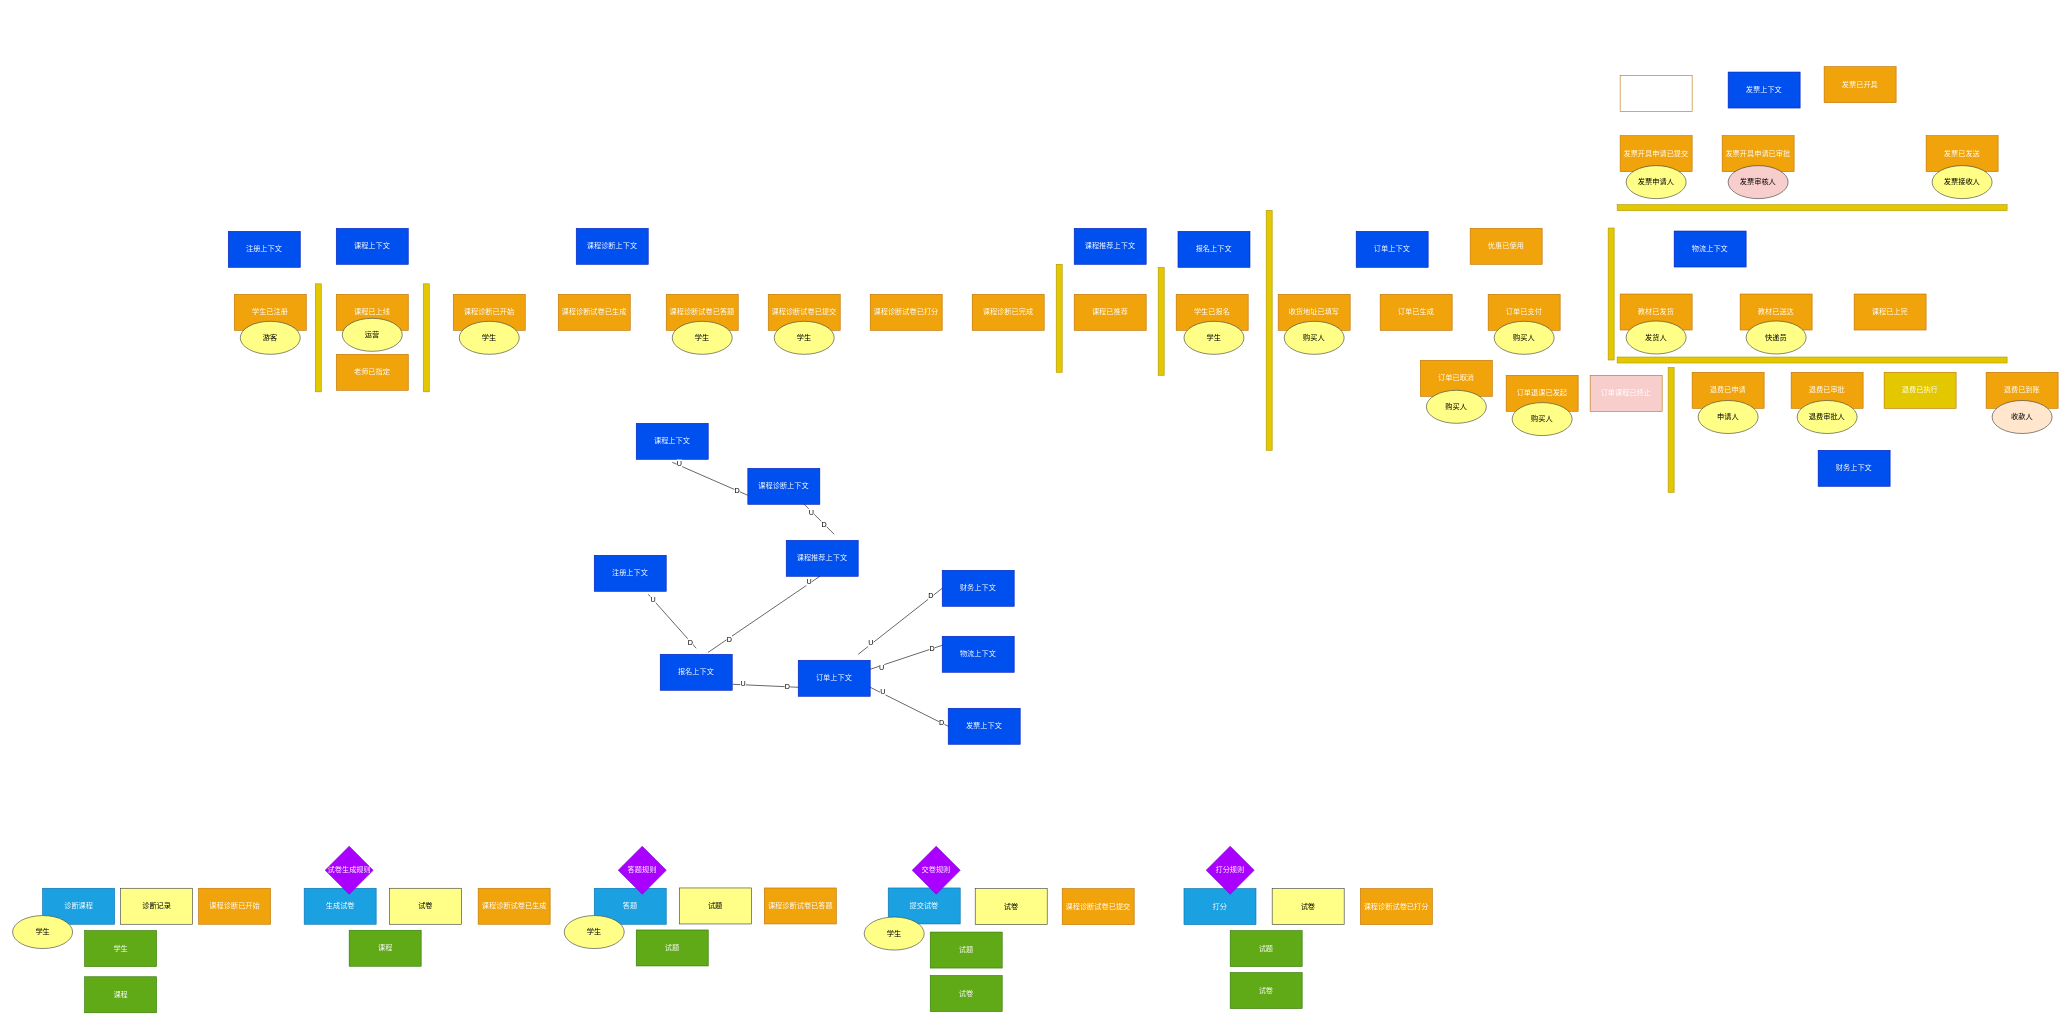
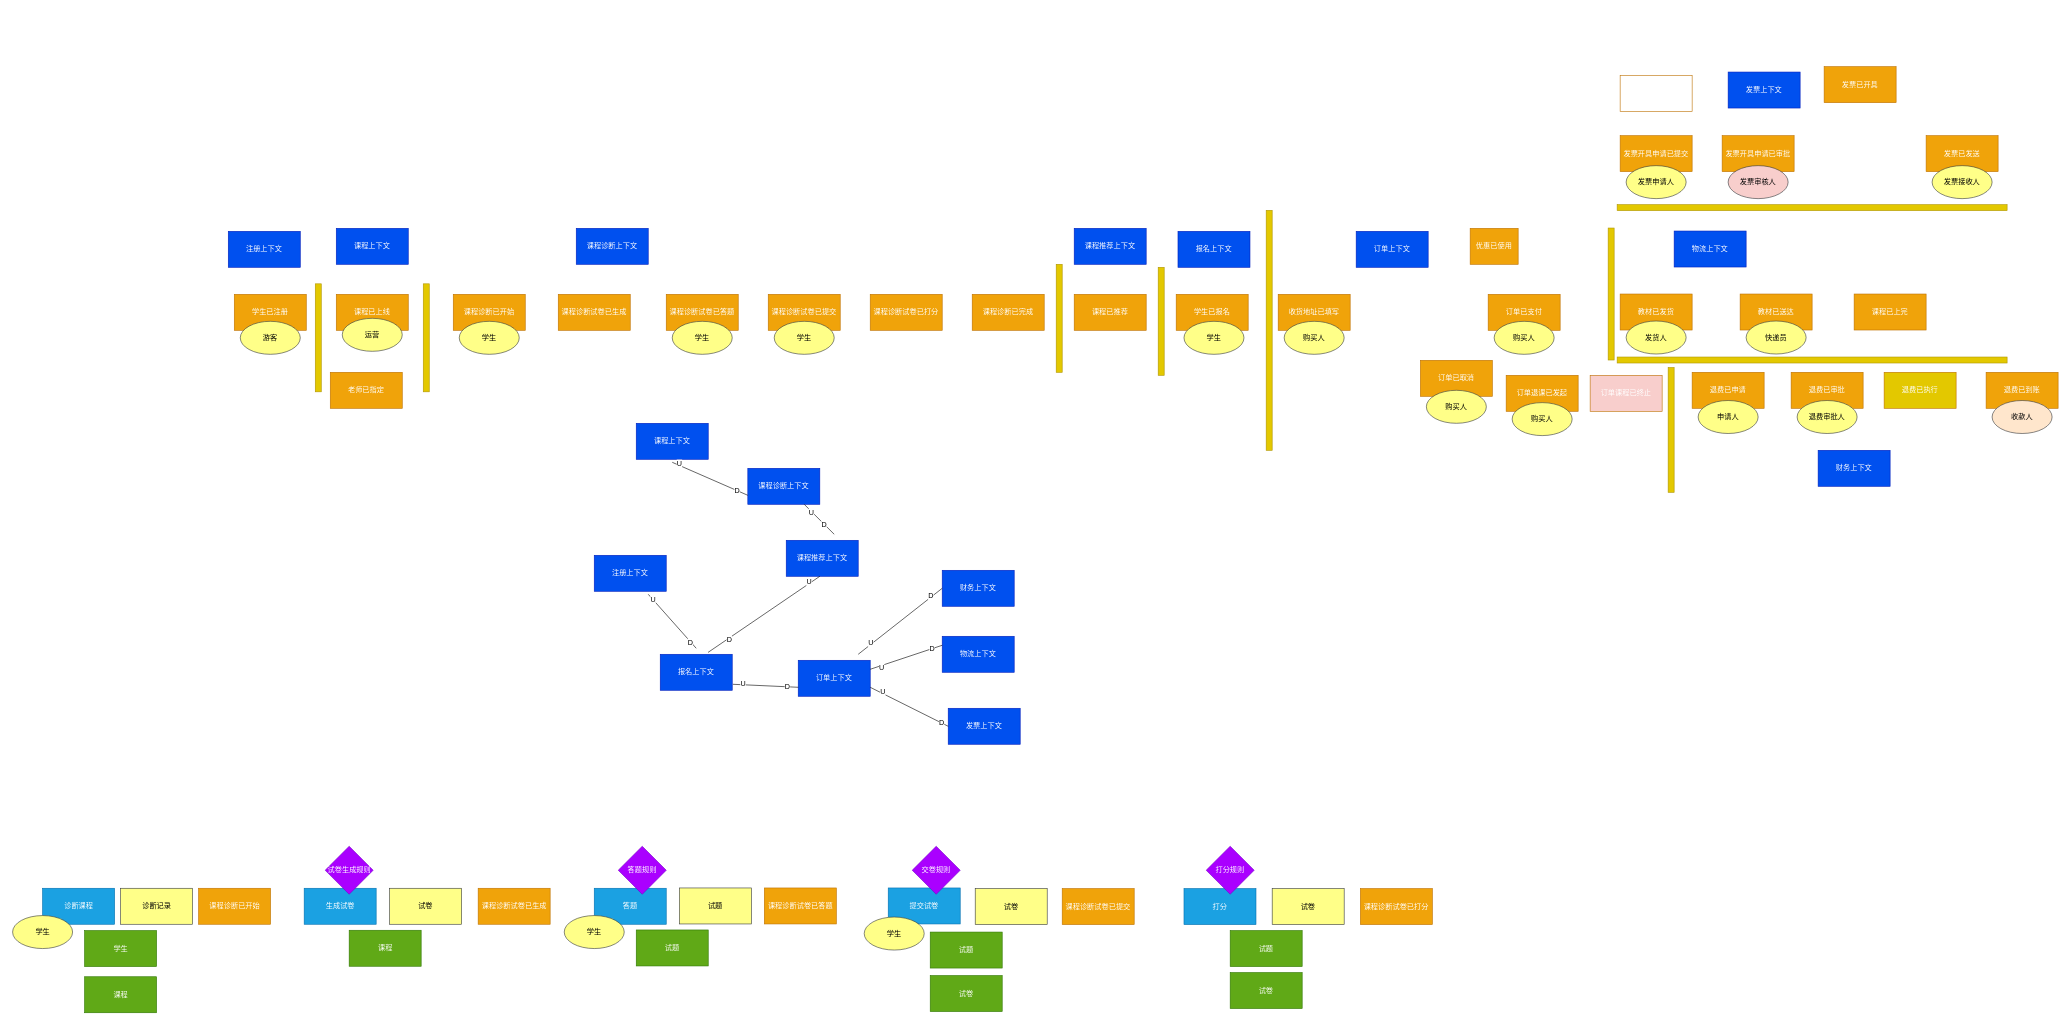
(1506, 246) -> (1494, 246)
(1416, 312) -> none
(372, 372) -> (366, 390)
